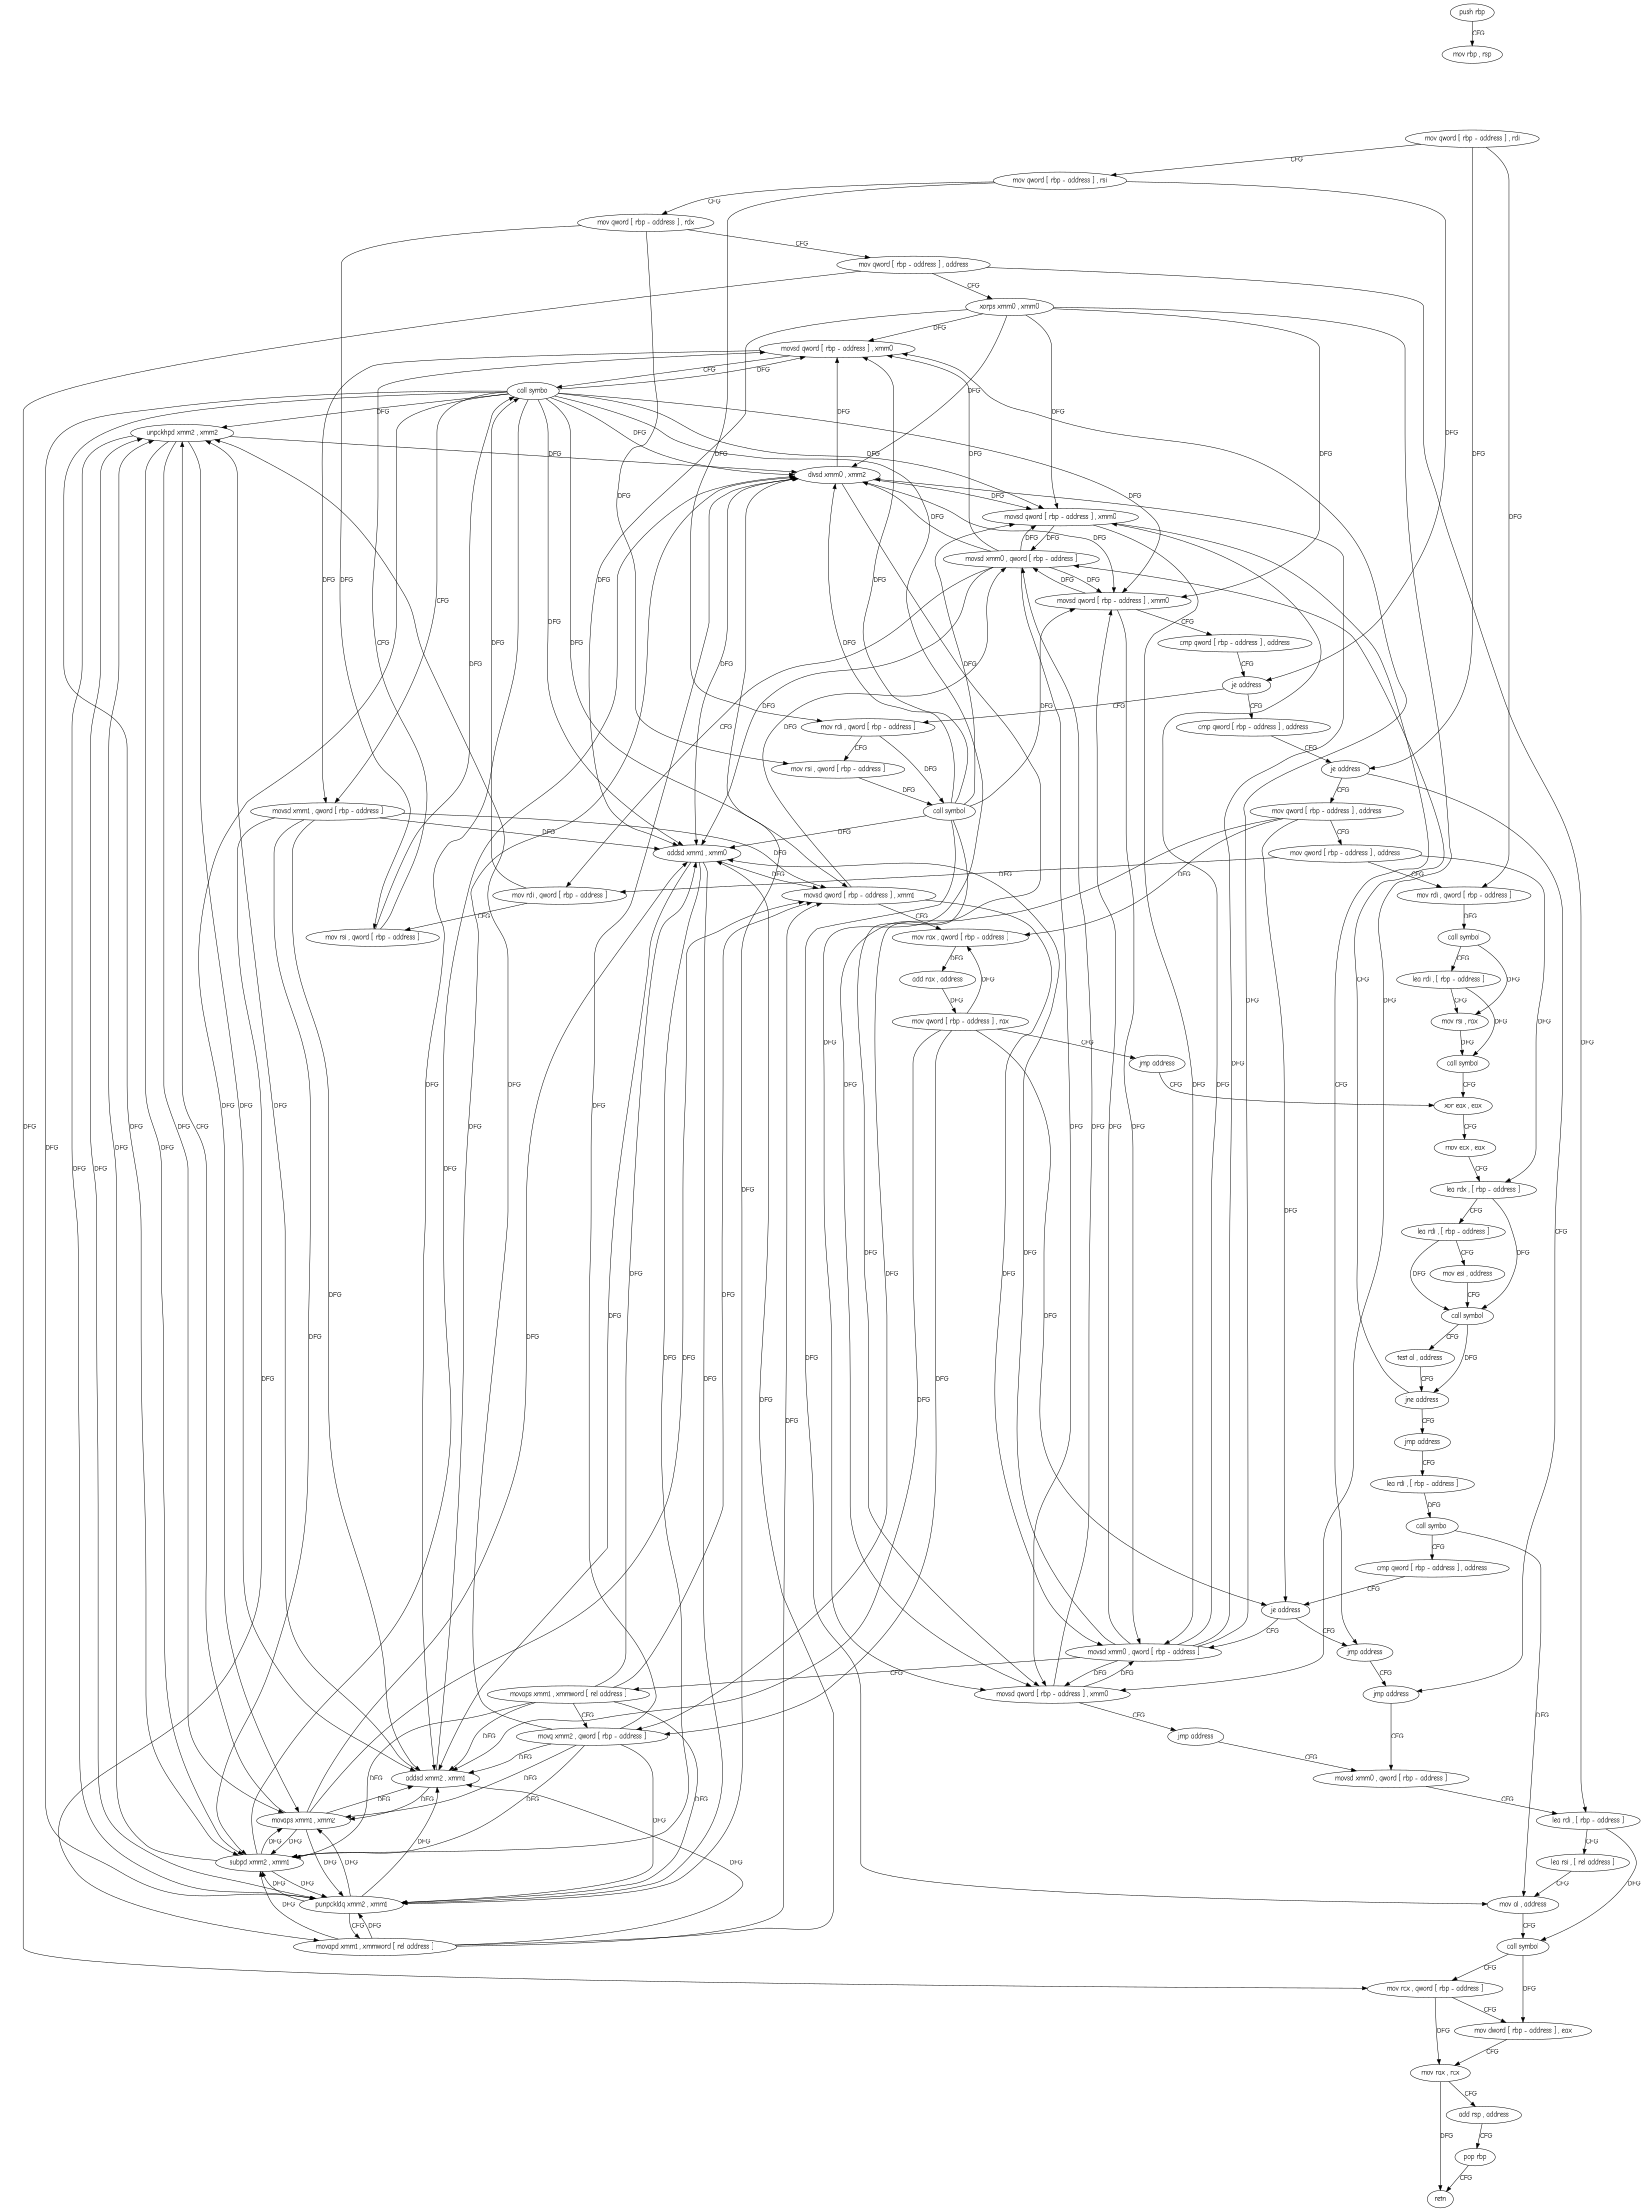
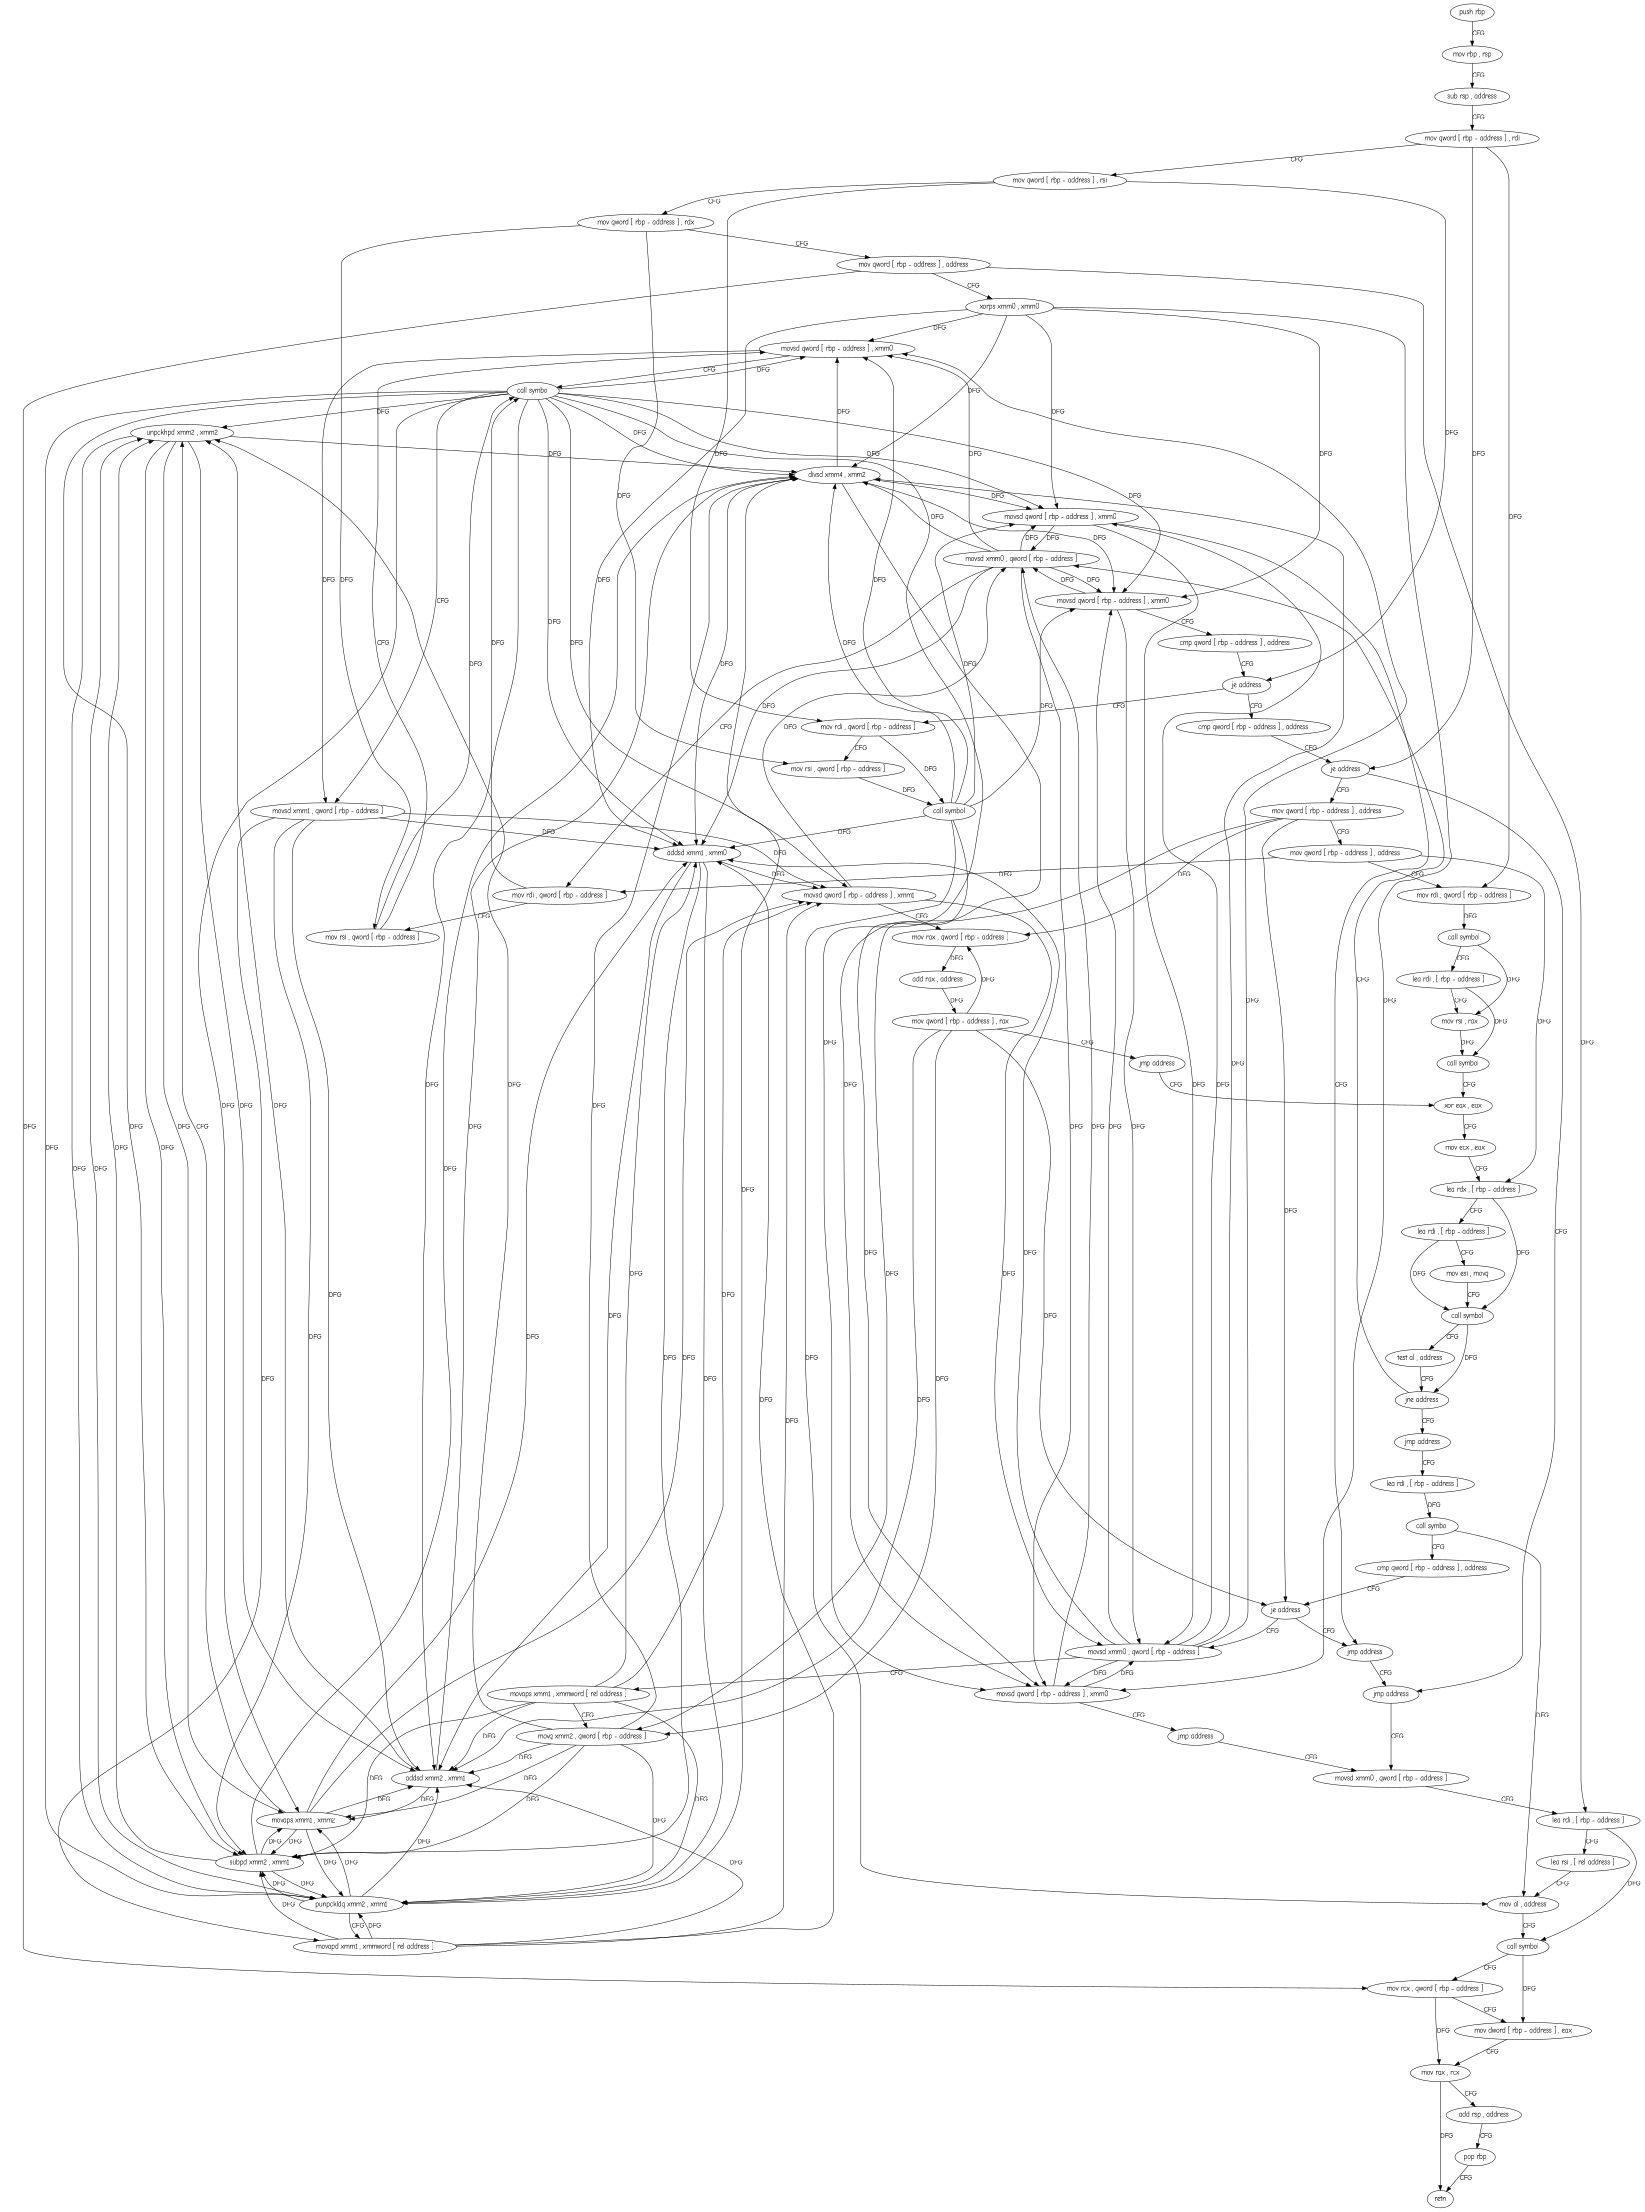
none -> (1472, 97)
(837, 475) -> (837, 475)
(1467, 1274) -> (1467, 1274)
